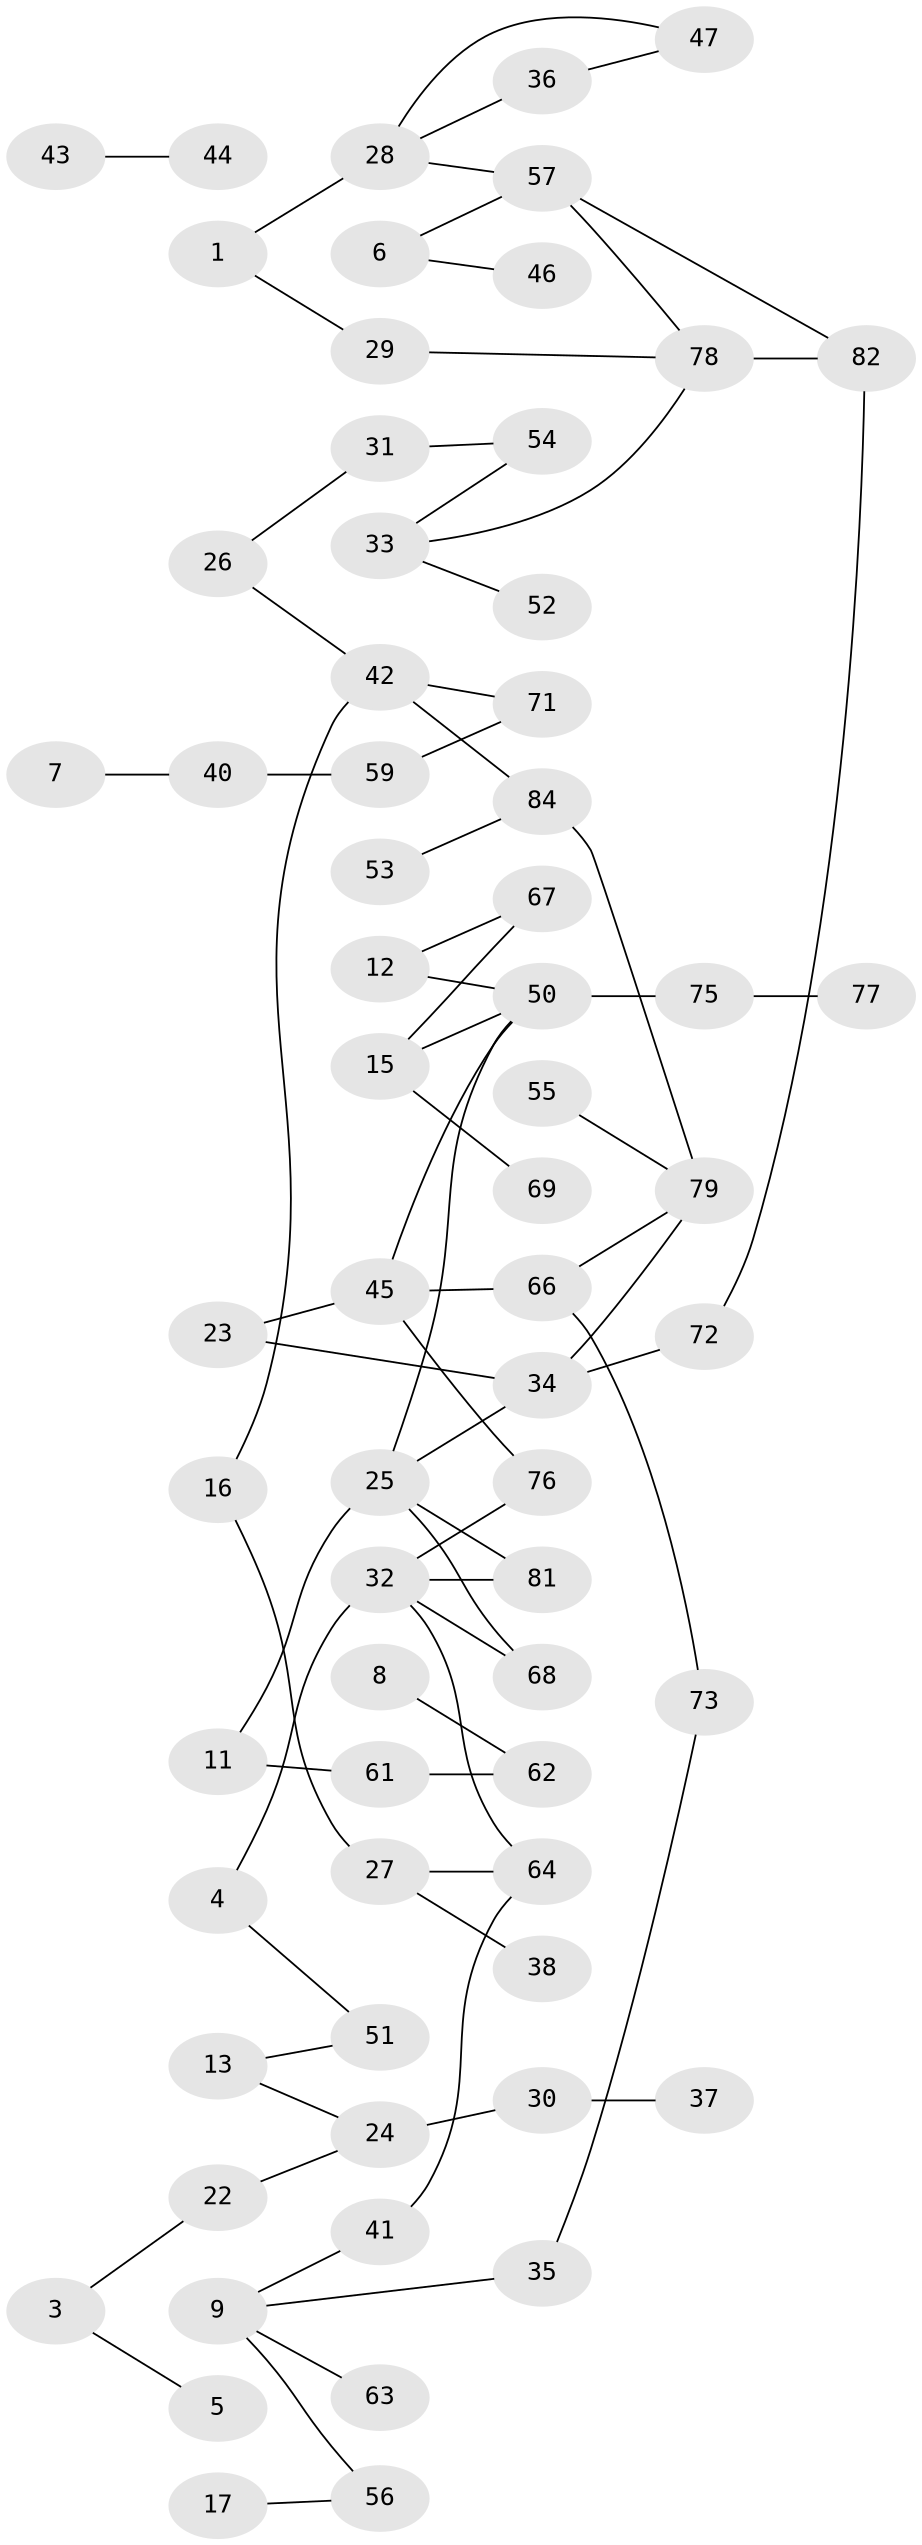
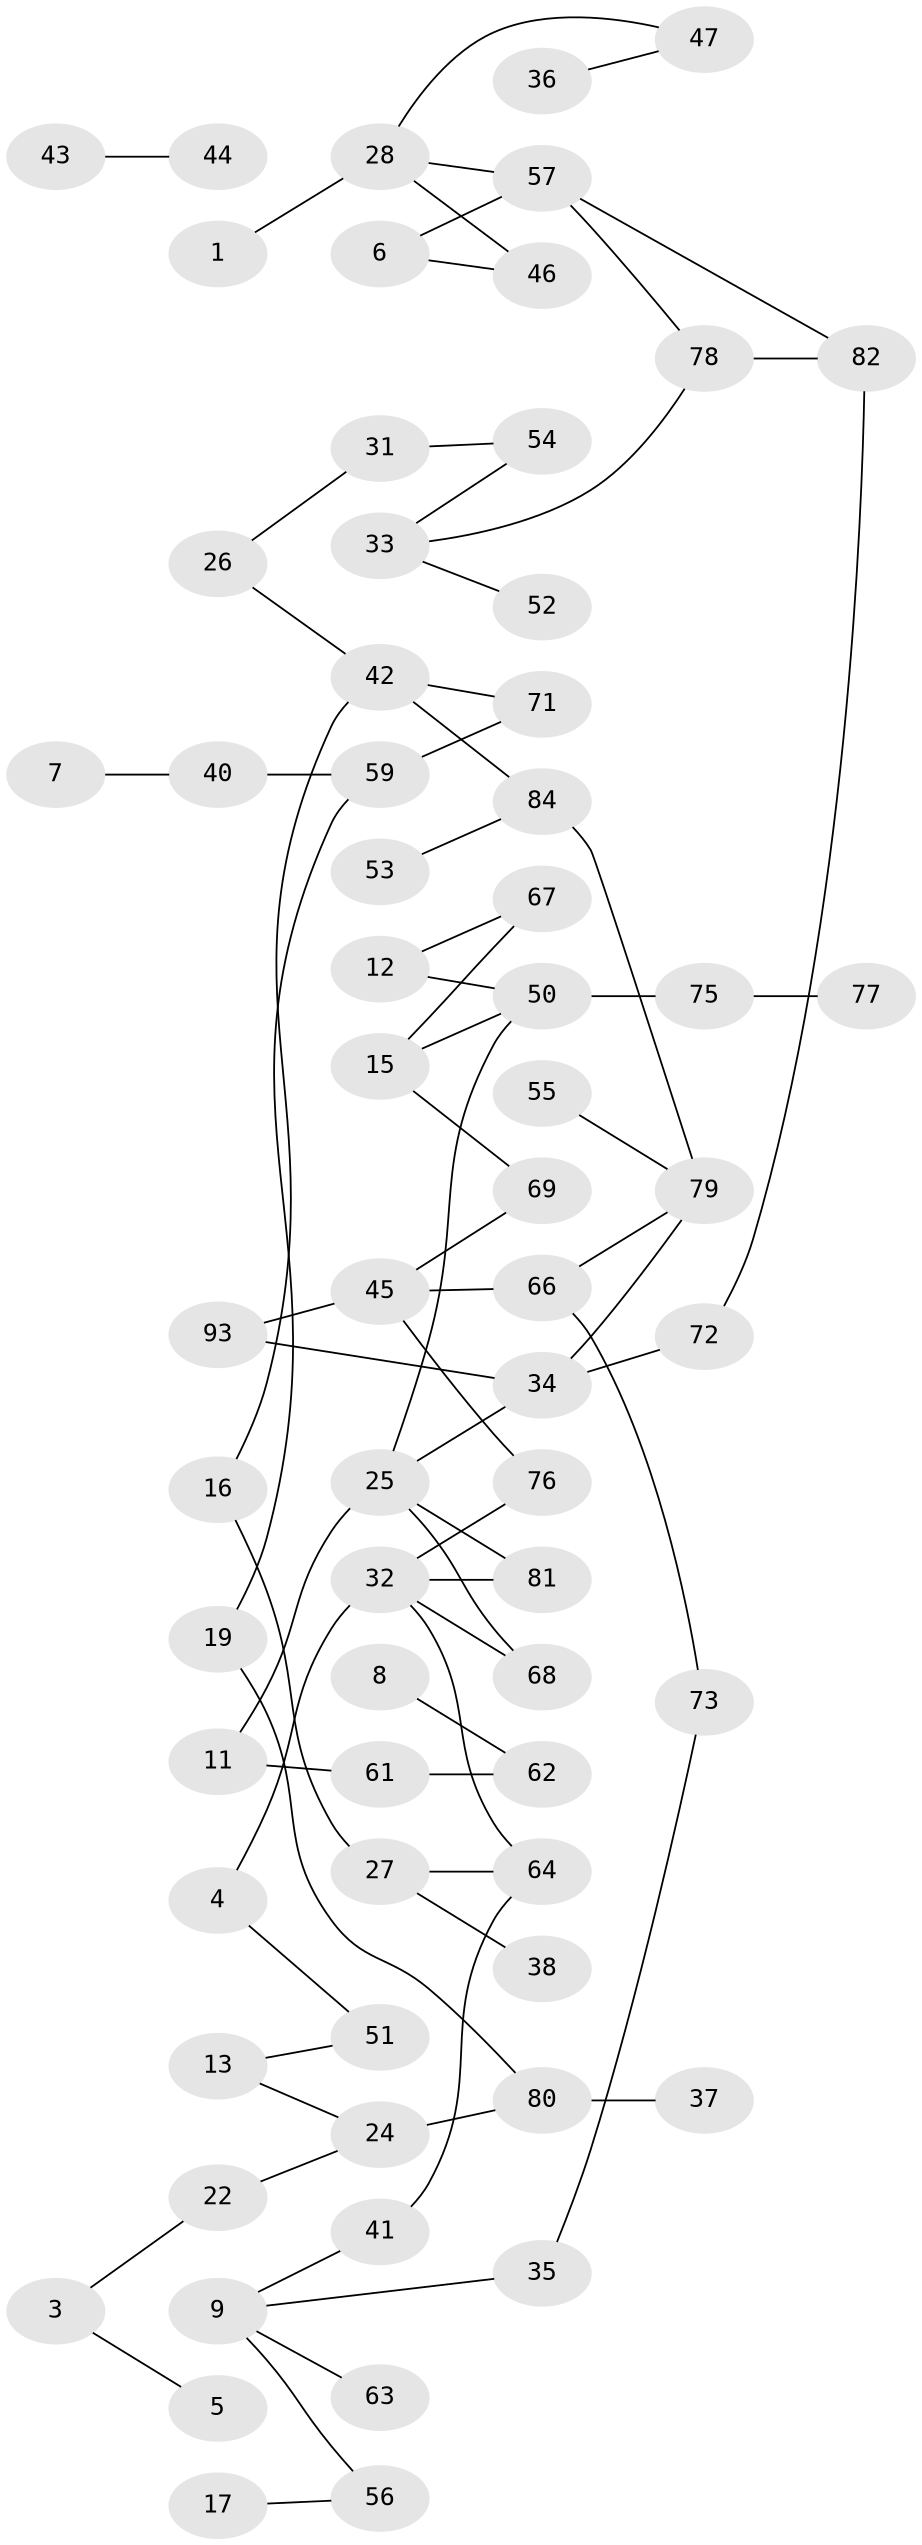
(461, 119) -> (449, 207)
(380, 351) -> none
(443, 1136) -> (461, 1241)
(218, 1335) -> (218, 1335)
none -> (218, 1639)
(542, 2100) -> (542, 2100)
